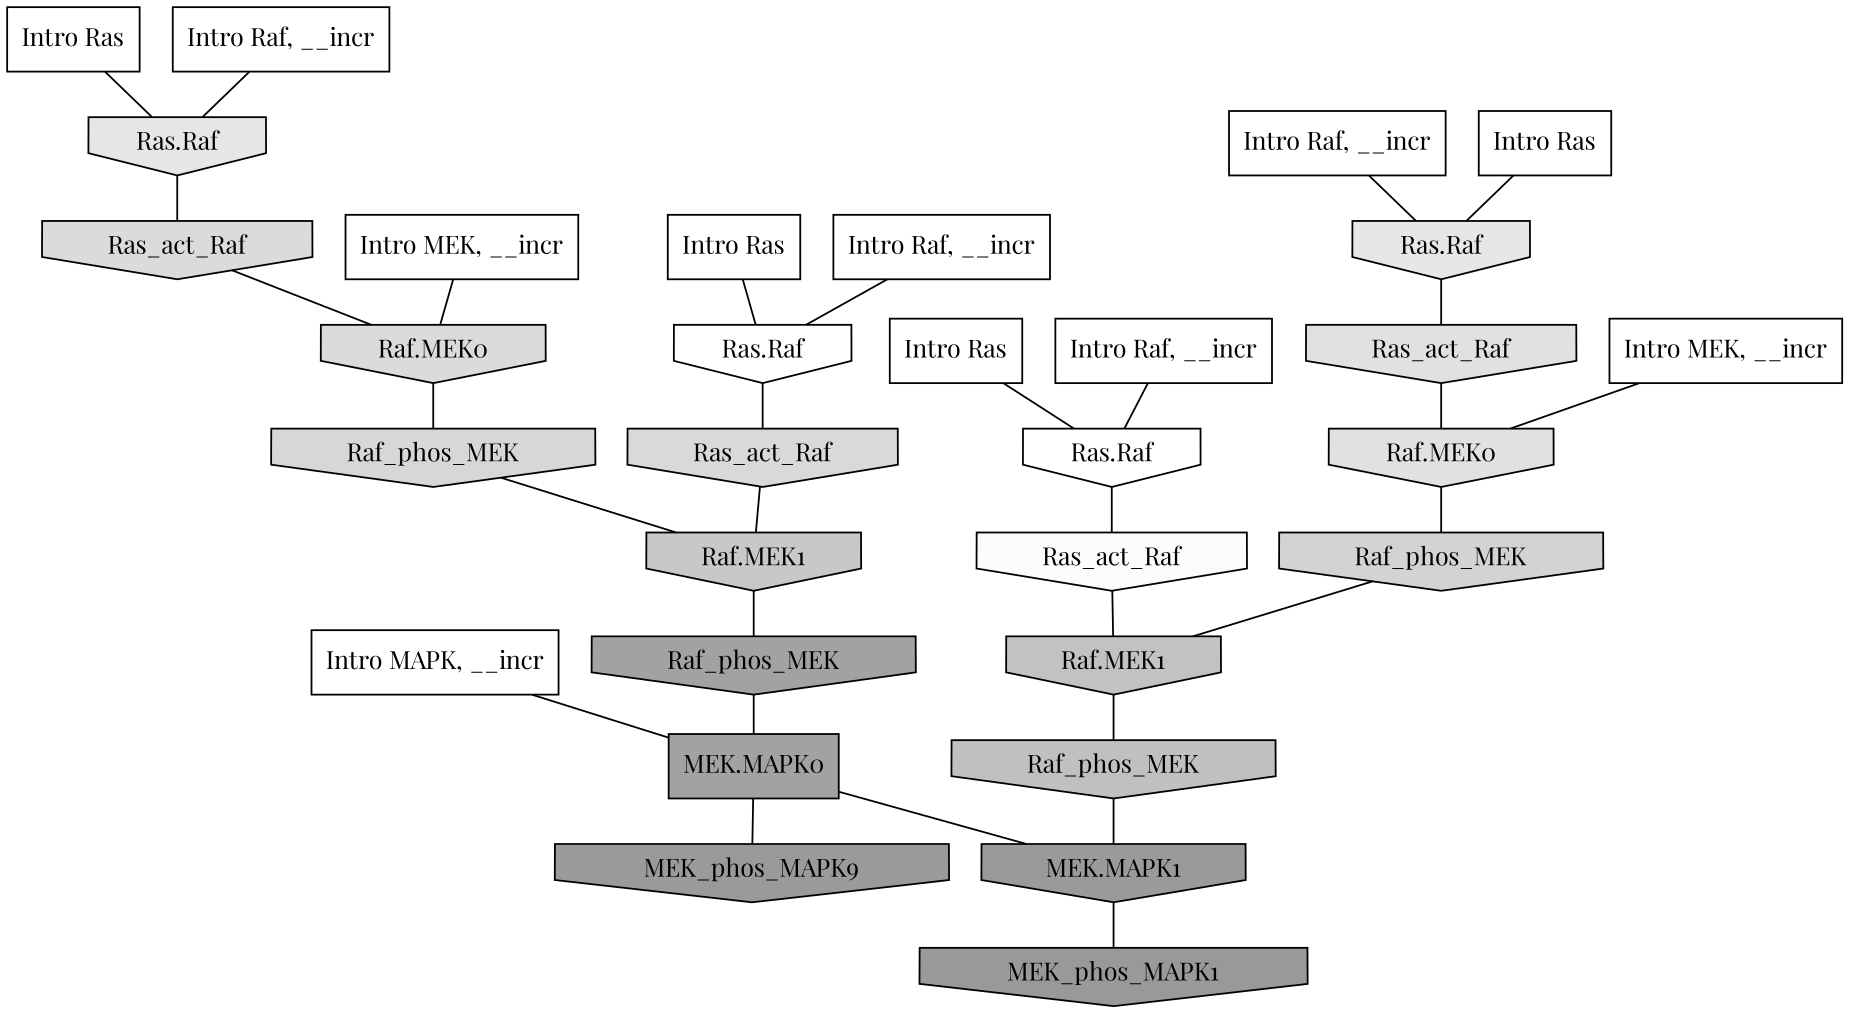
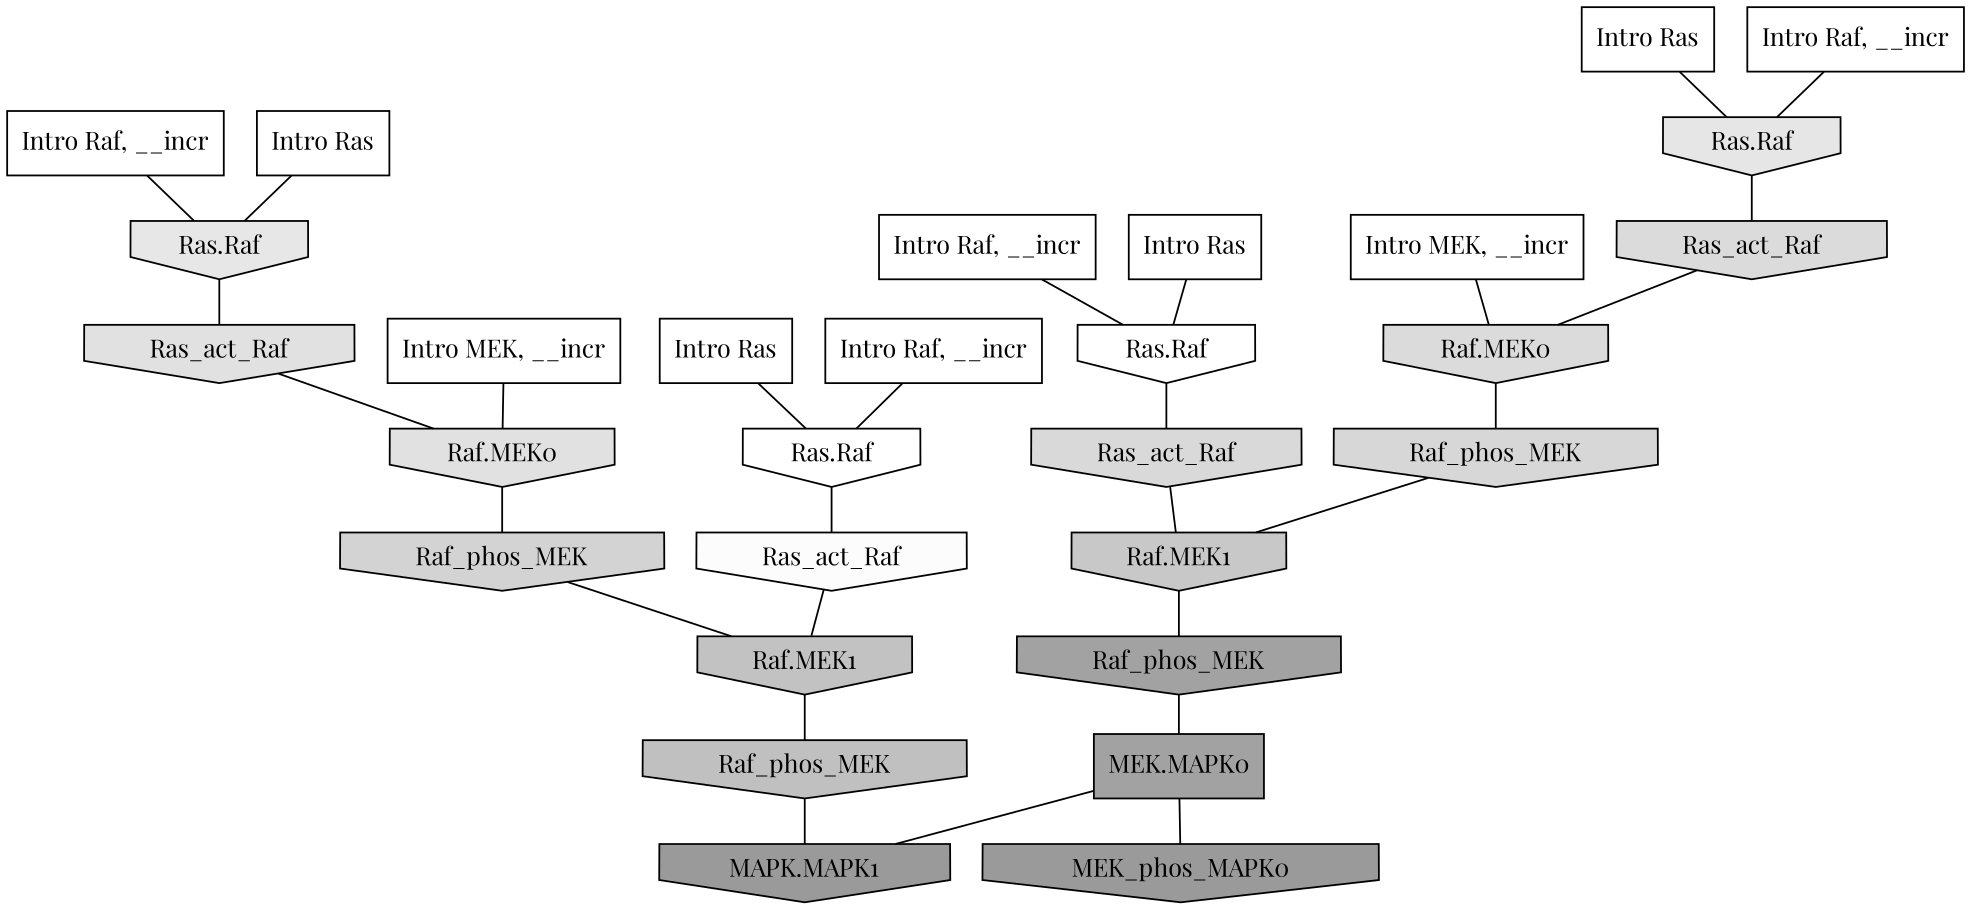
(435, 662) -> none
(752, 870) -> (1181, 870)
(1114, 870) -> (805, 870)
(1114, 974) -> none
